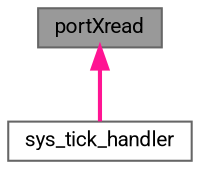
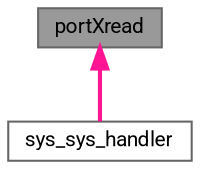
(100, 141) -> (100, 141)
